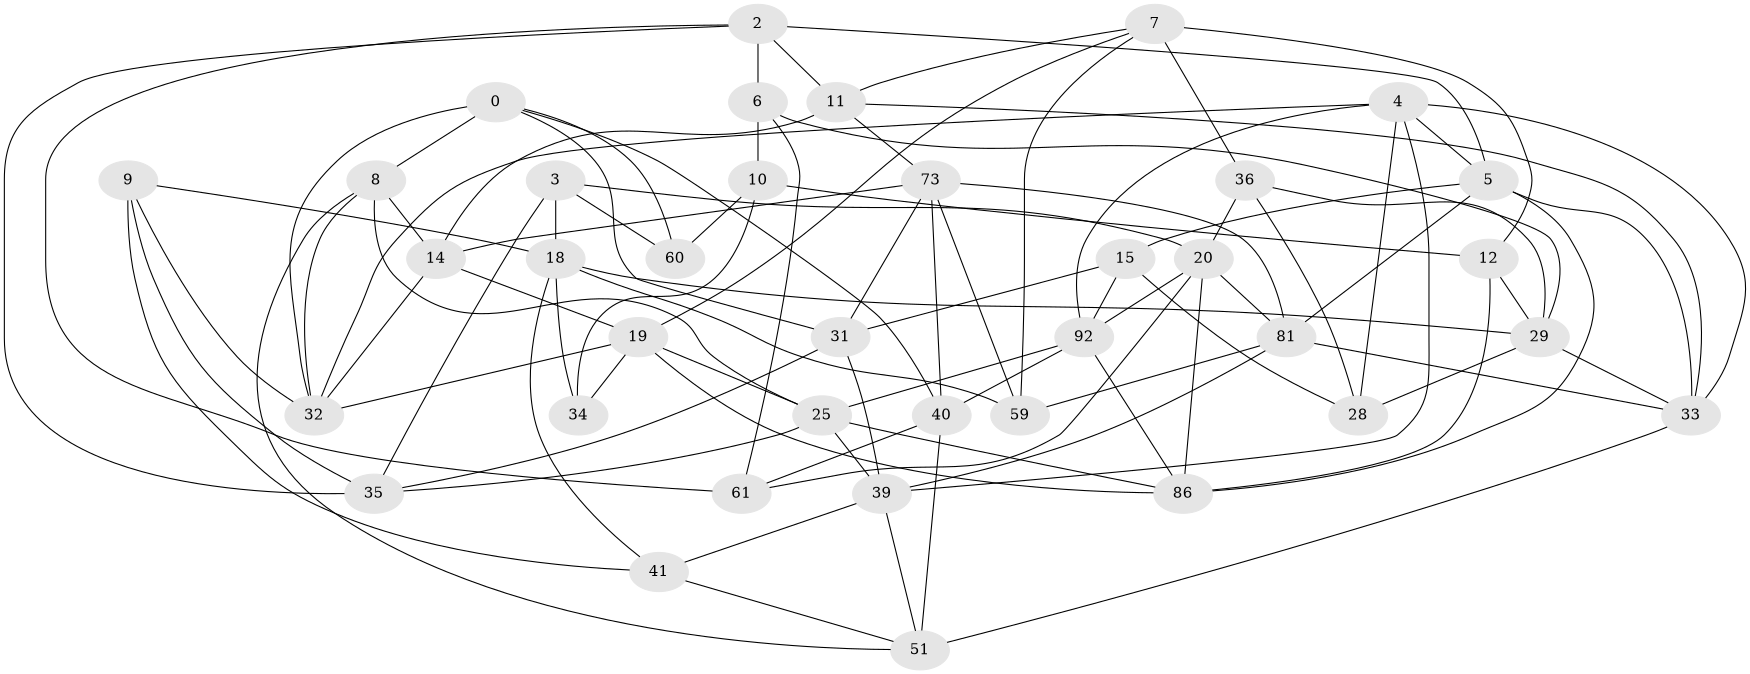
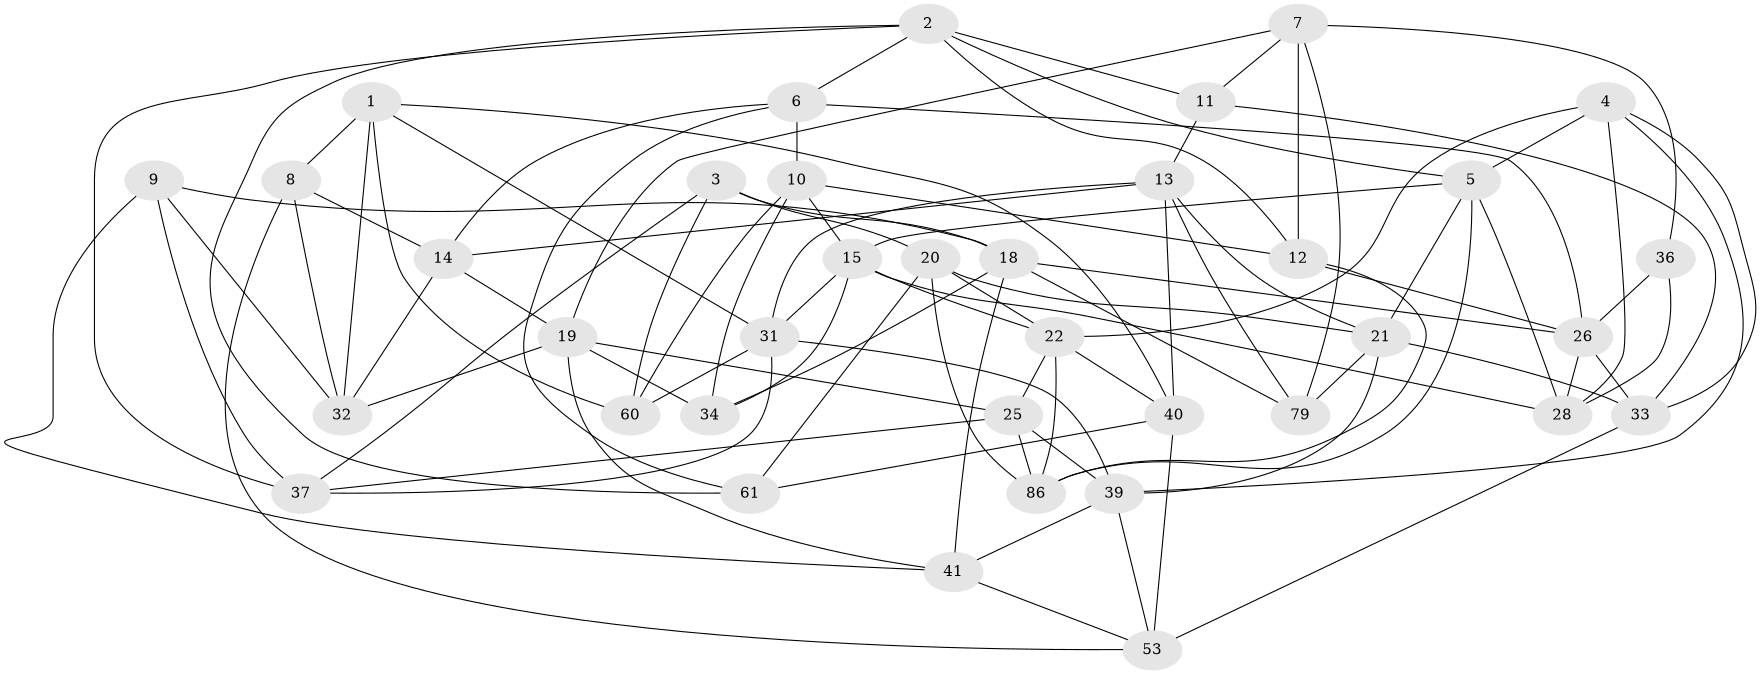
(496, 102) -> (372, 102)
(899, 125) -> none
(610, 132) -> (594, 136)
none -> (1119, 139)
(931, 181) -> (1164, 181)
(1227, 215) -> none
none -> (825, 220)
(1653, 248) -> (1520, 297)
(567, 302) -> none
(1084, 337) -> (1055, 337)
(1287, 337) -> (1381, 337)
(1540, 337) -> (1583, 337)
none -> (809, 357)
none -> (700, 376)
(1020, 415) -> (1300, 415)
(865, 460) -> (708, 512)
(374, 494) -> (301, 494)
(920, 650) -> (1153, 650)
